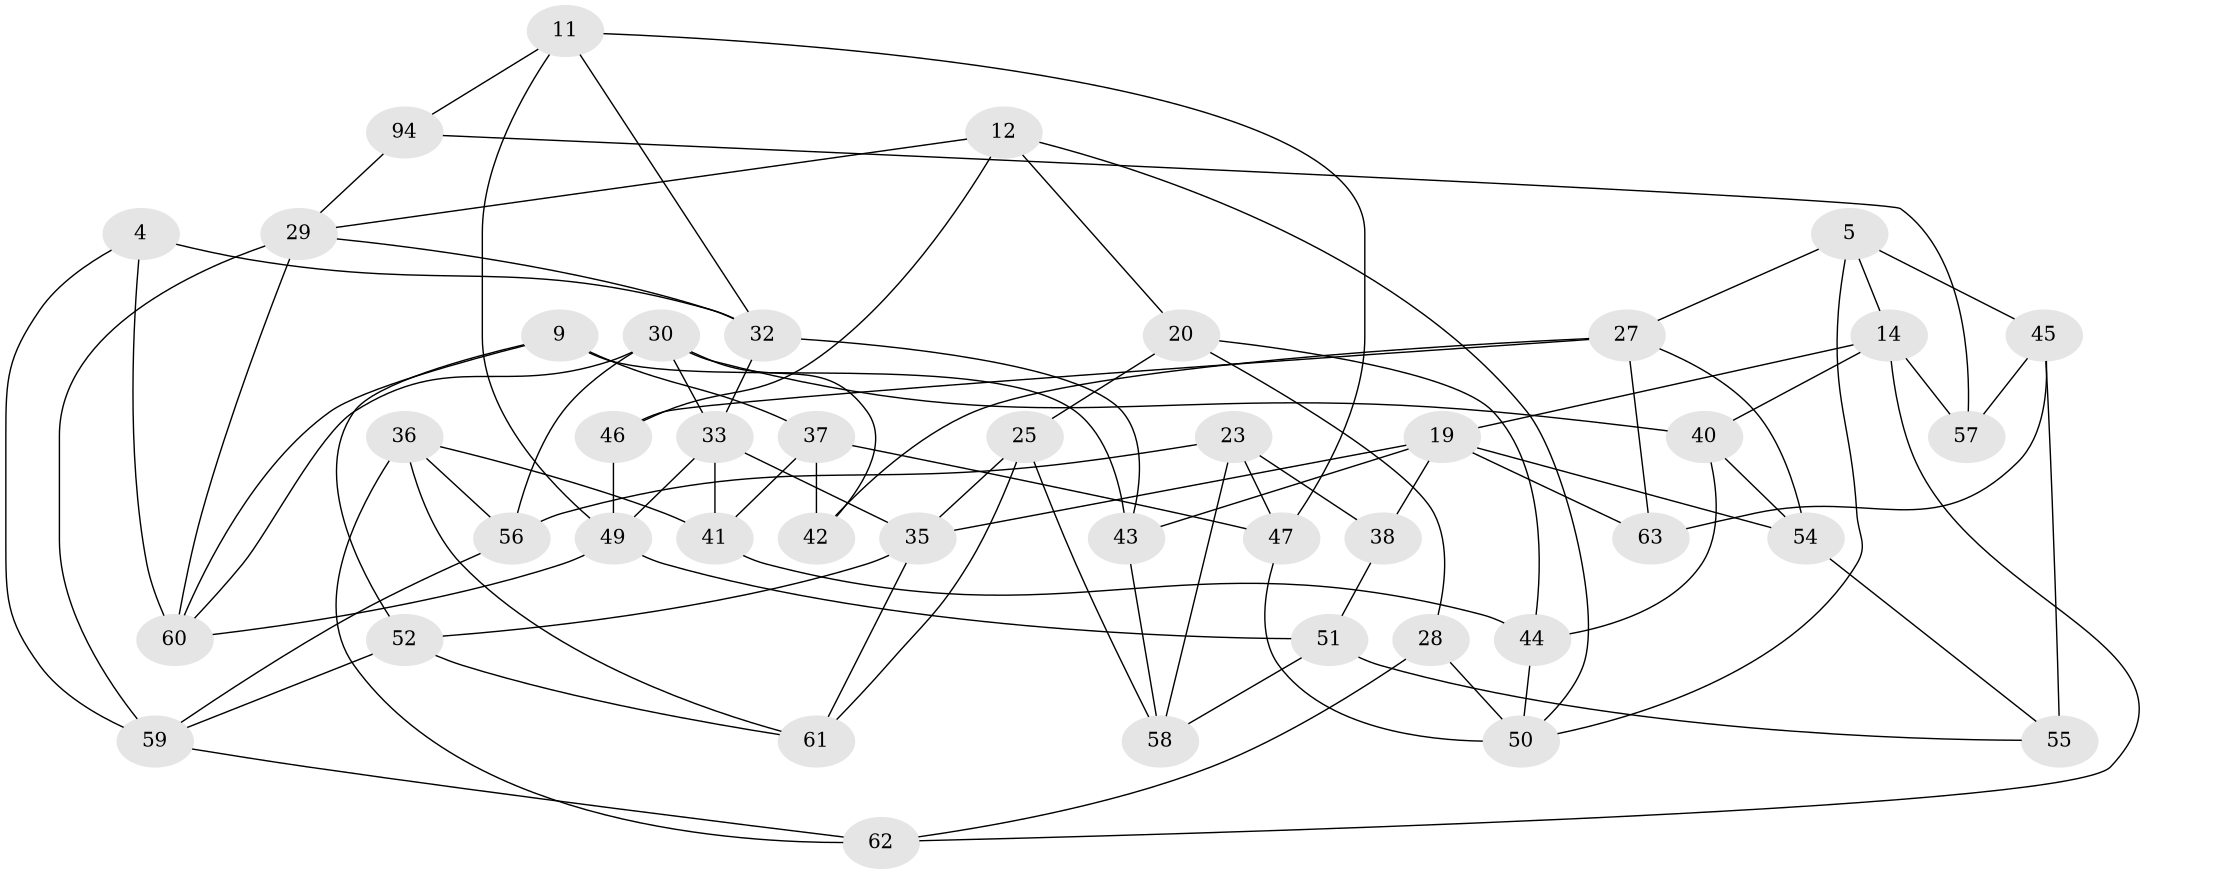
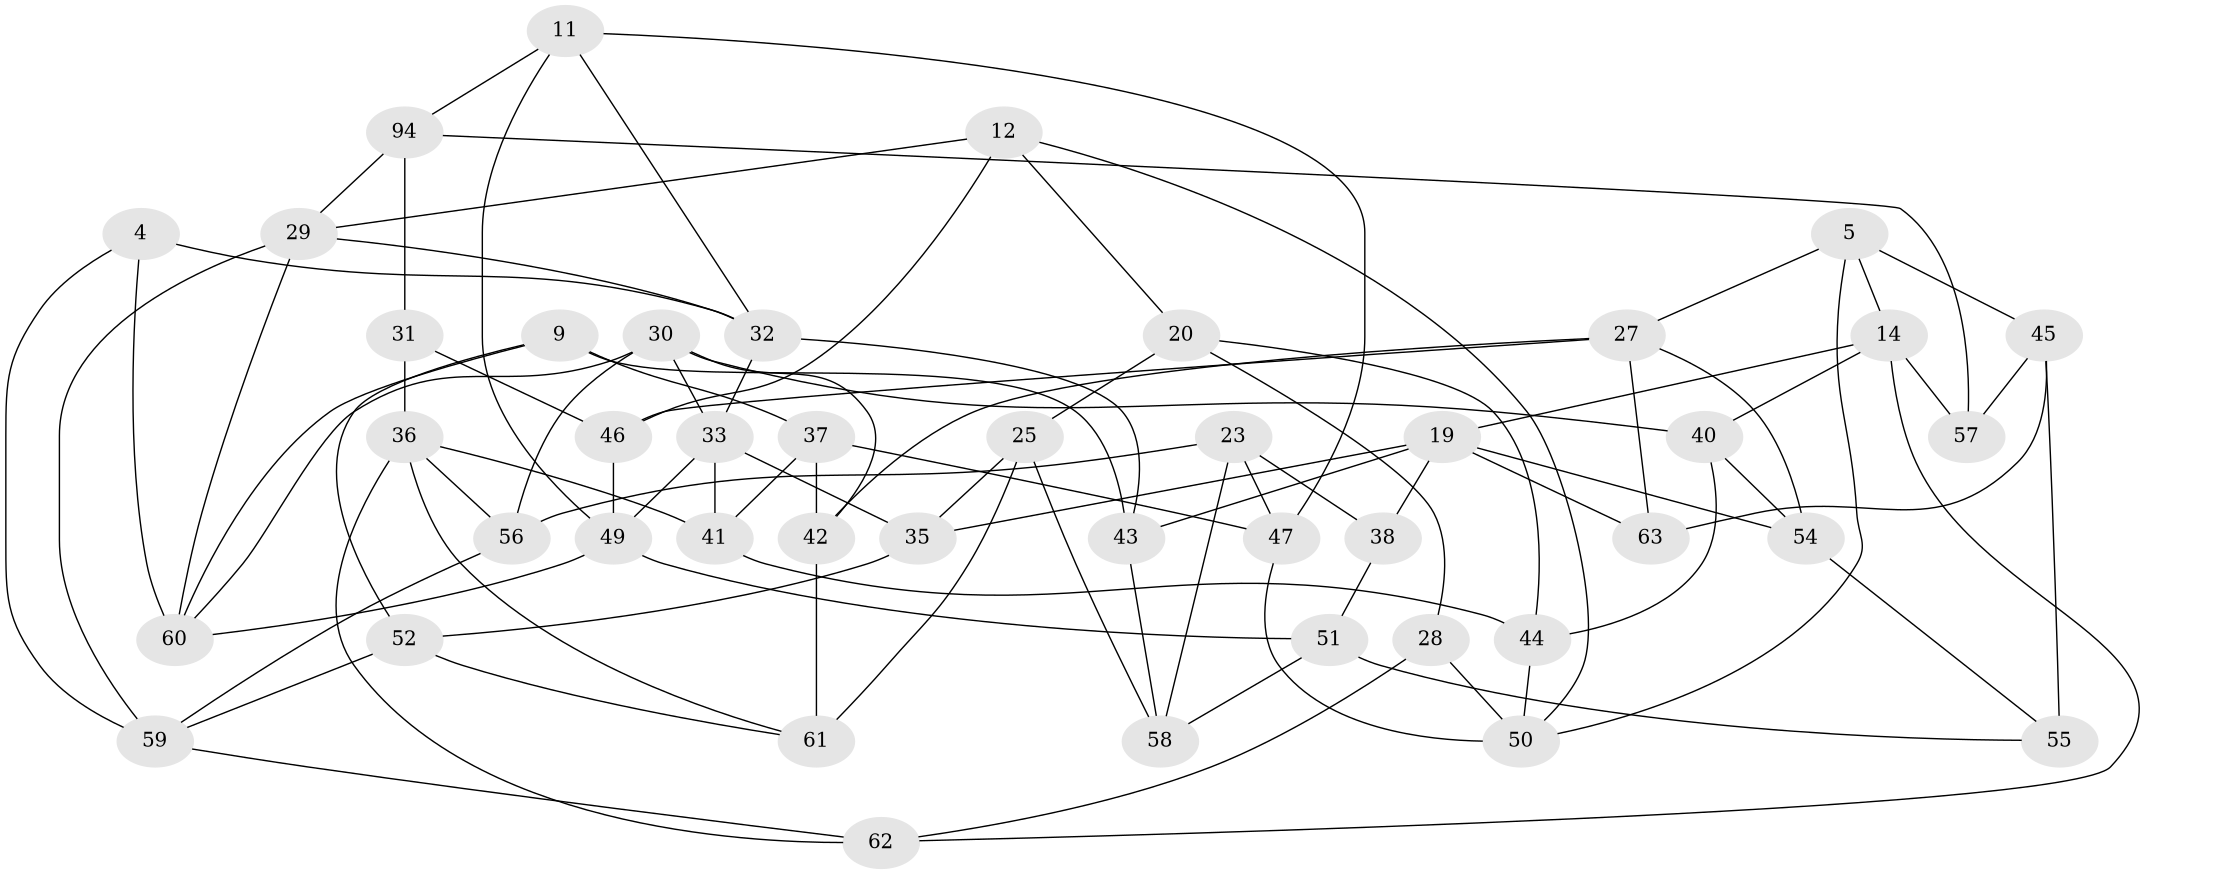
none -> (405, 336)
(867, 640) -> (816, 640)
